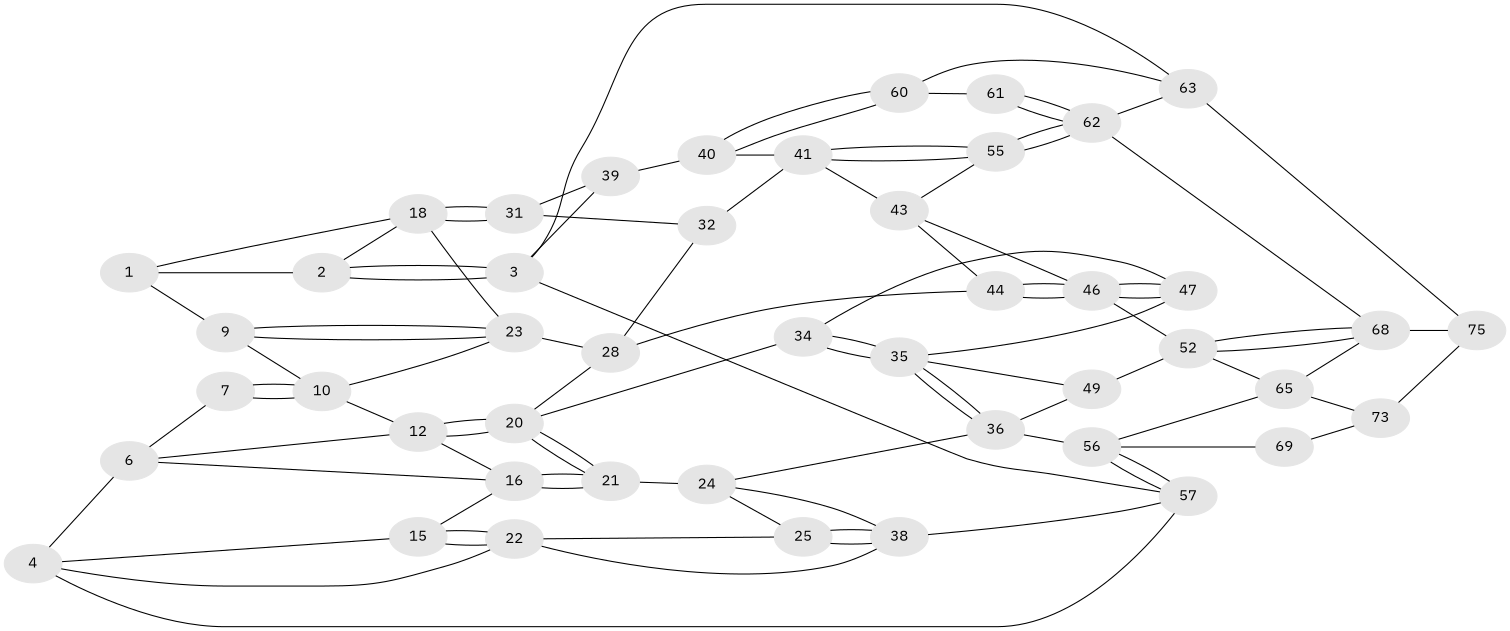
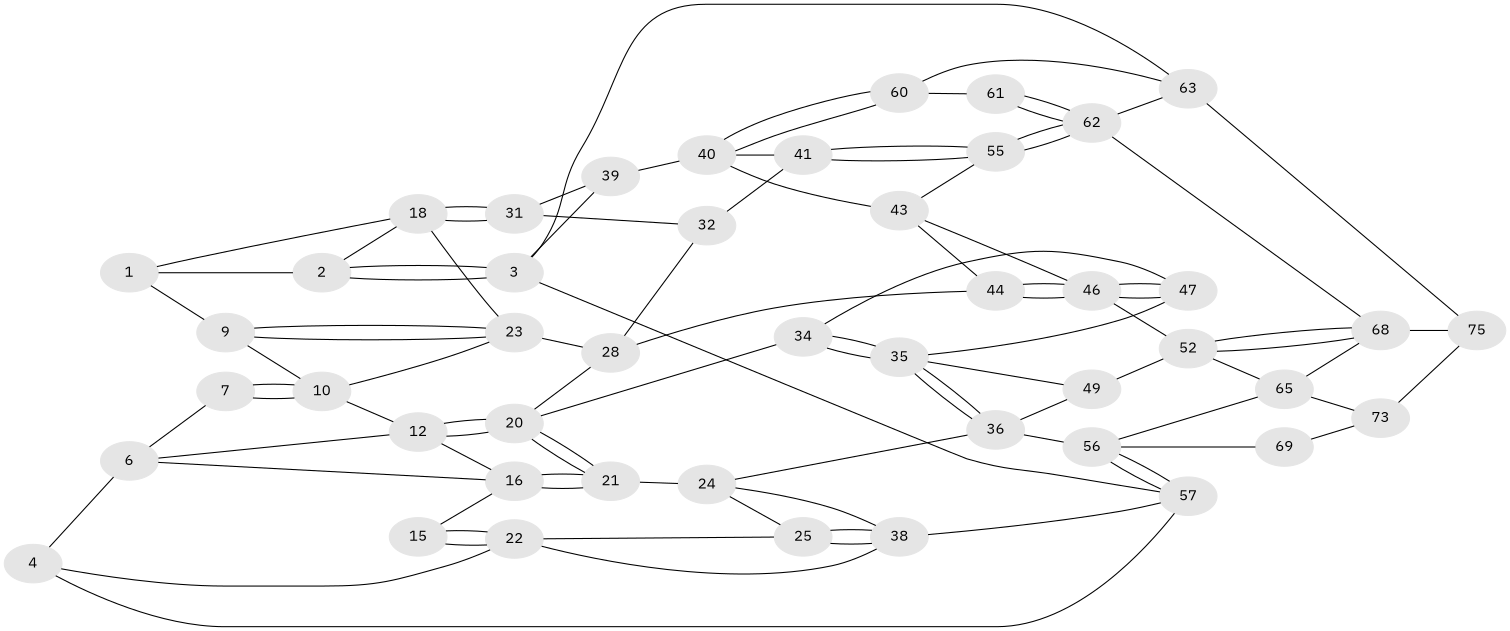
(851, 183) -> (799, 191)
(226, 550) -> none
